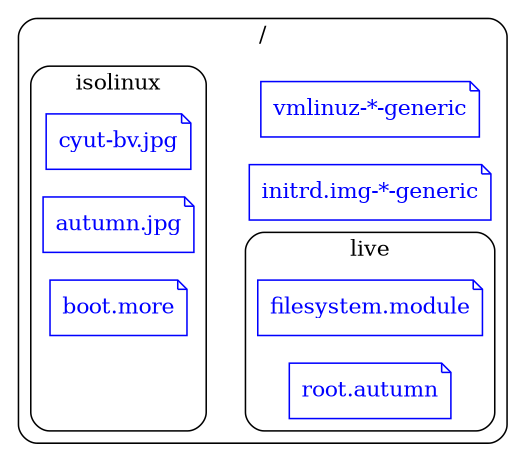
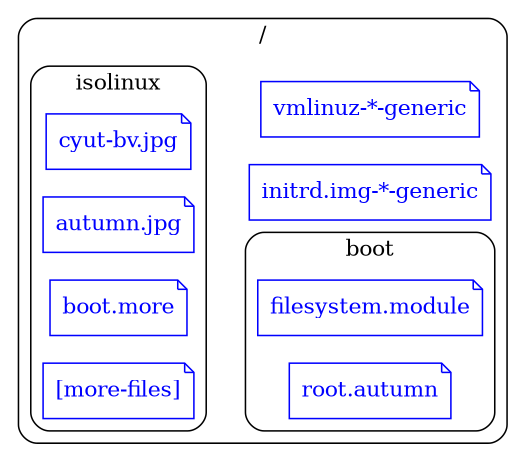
(370, 250) -> (370, 250)
none -> (118, 391)
